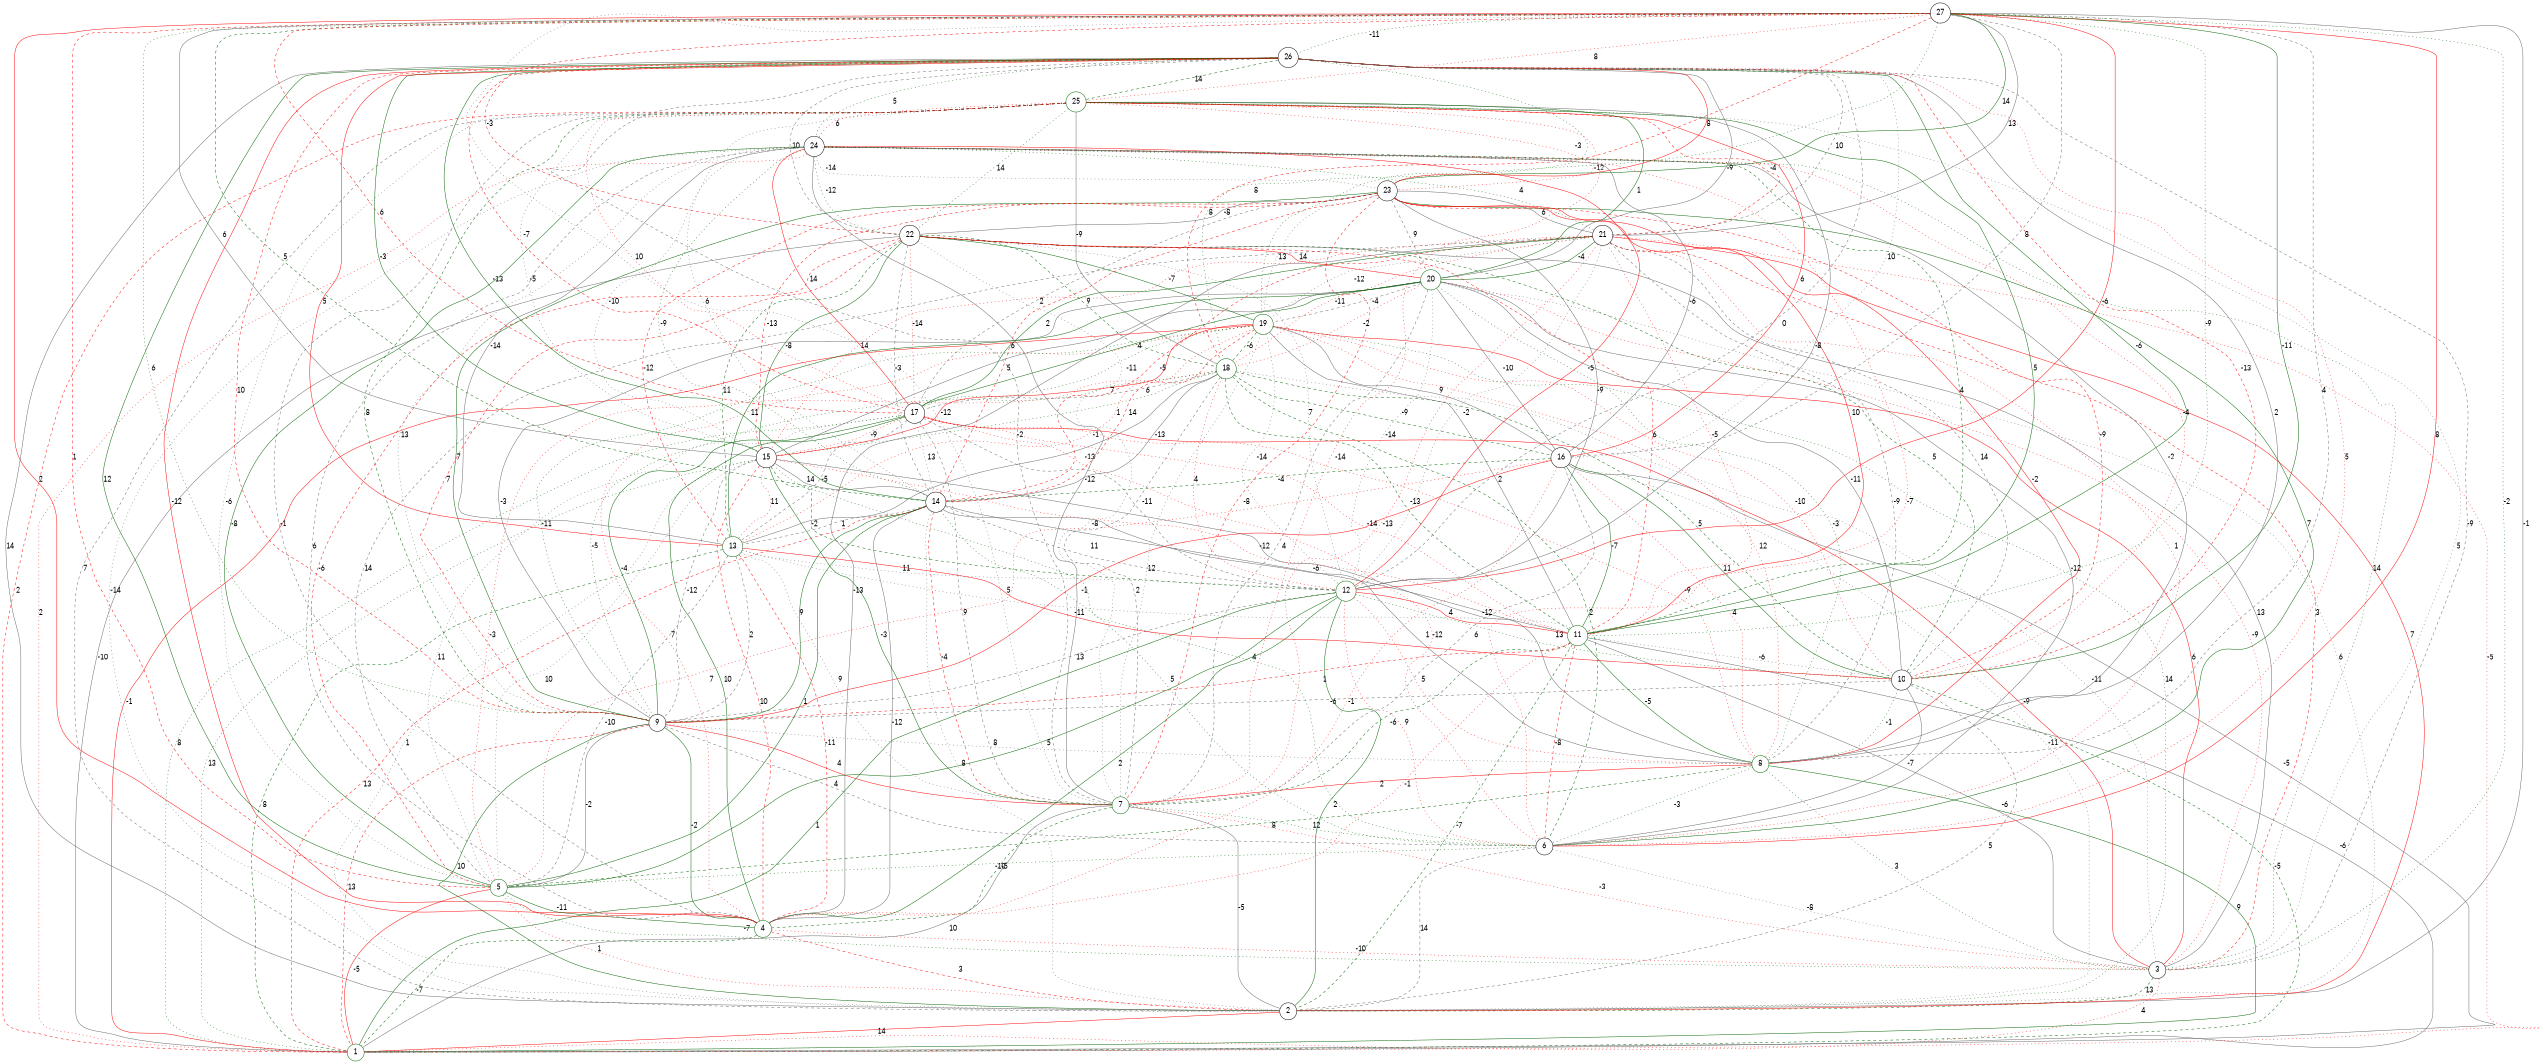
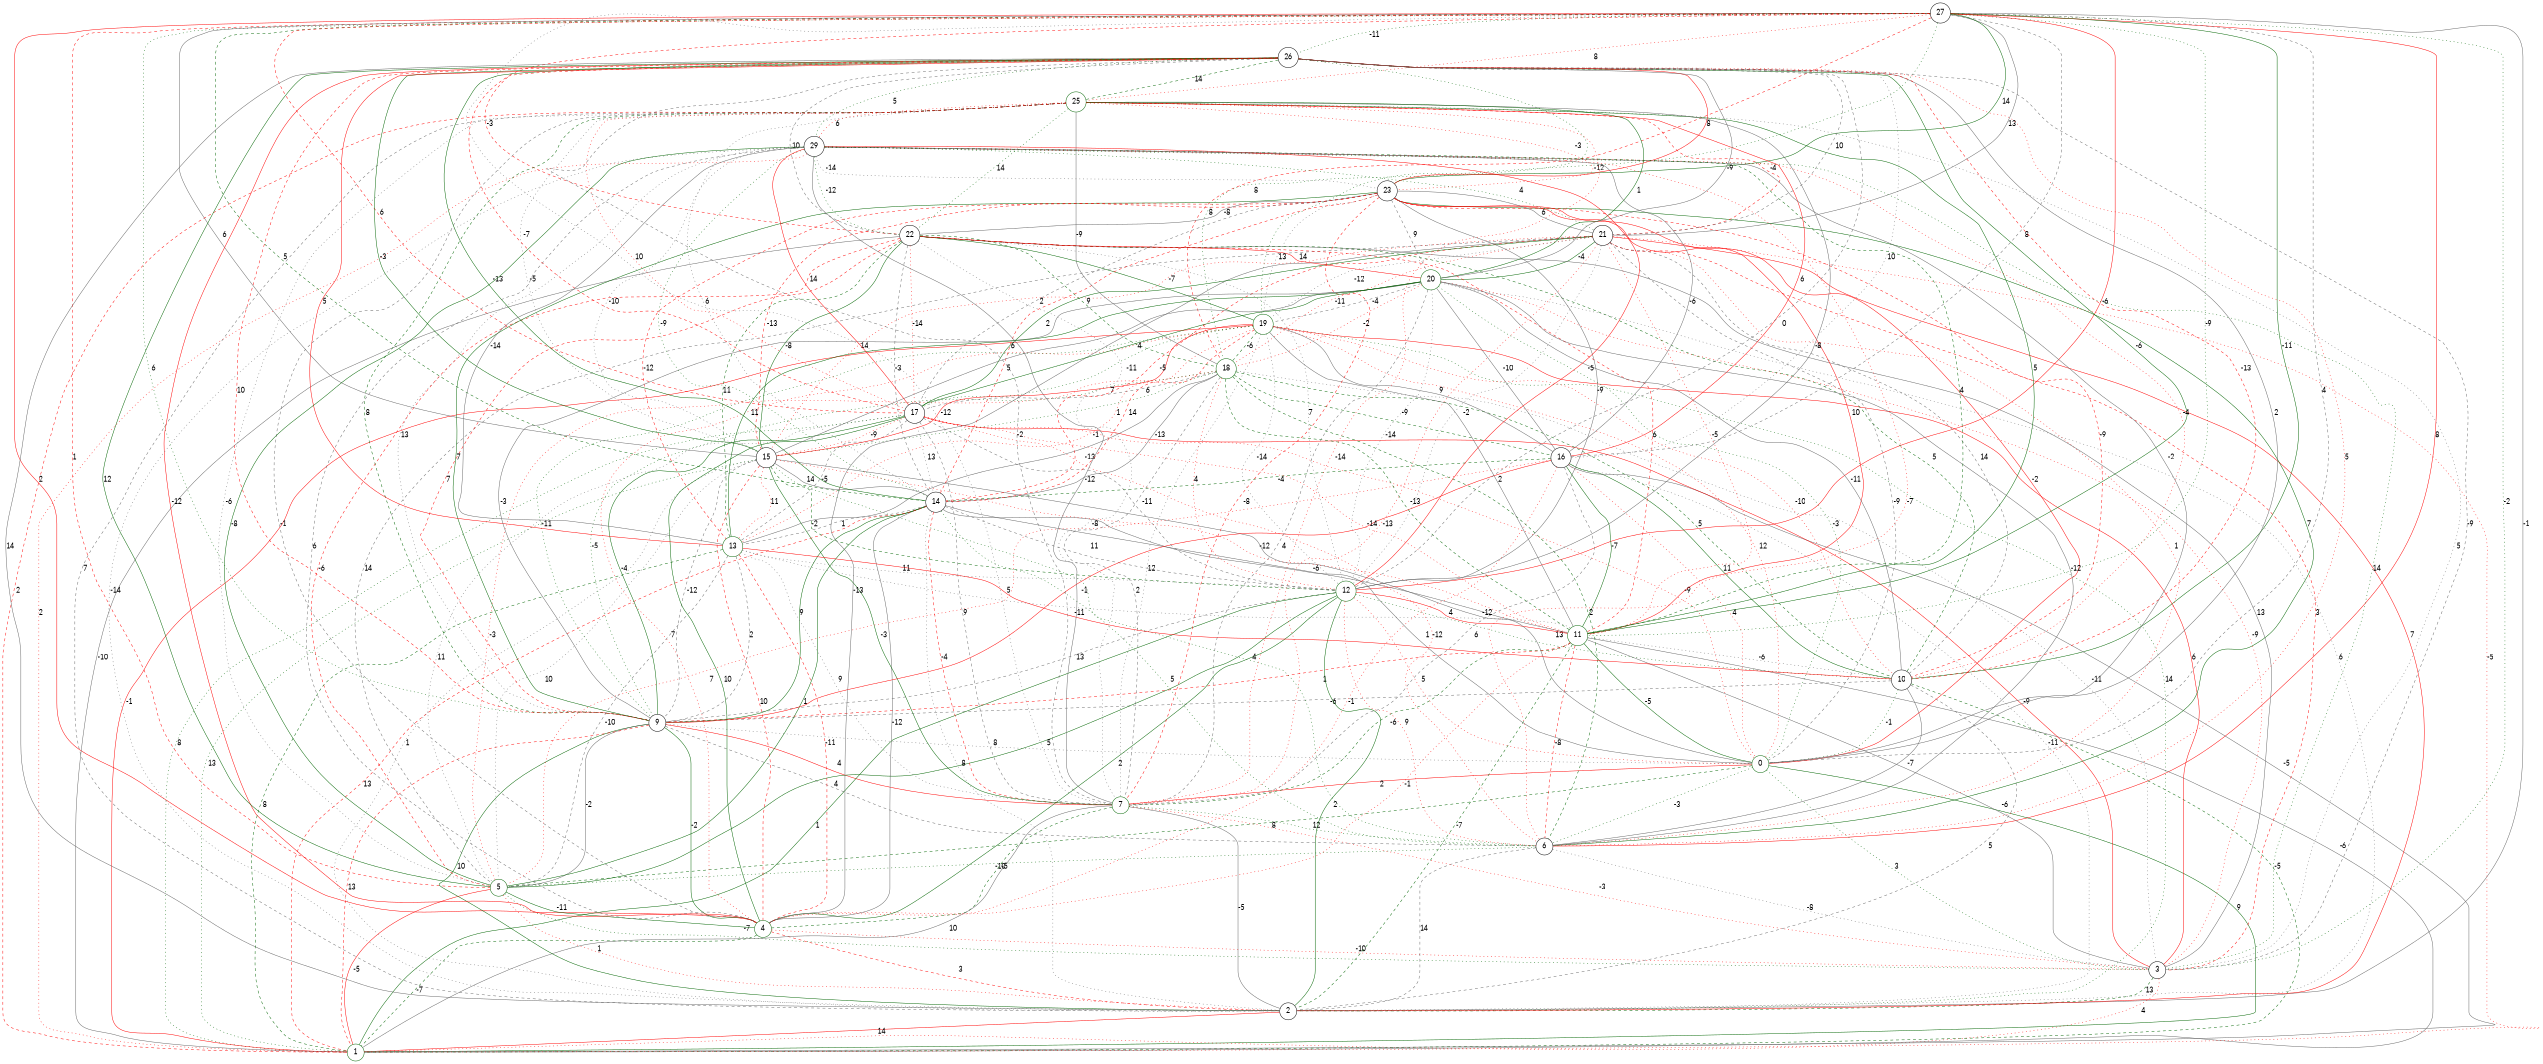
(814, 146) -> (814, 146)
(1760, 764) -> (1760, 764)
